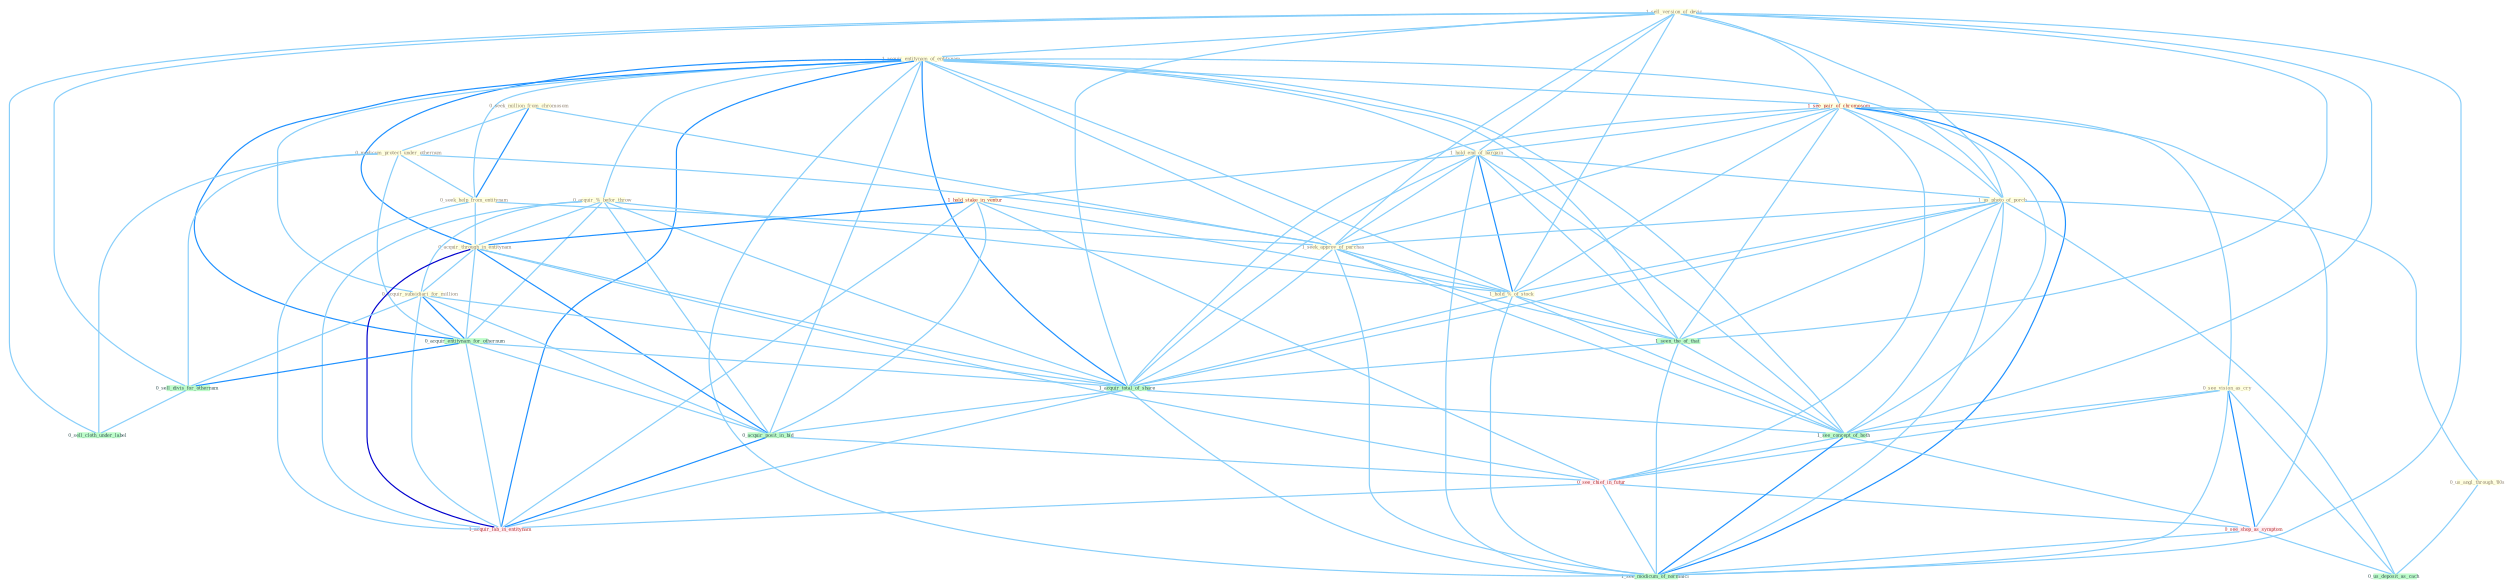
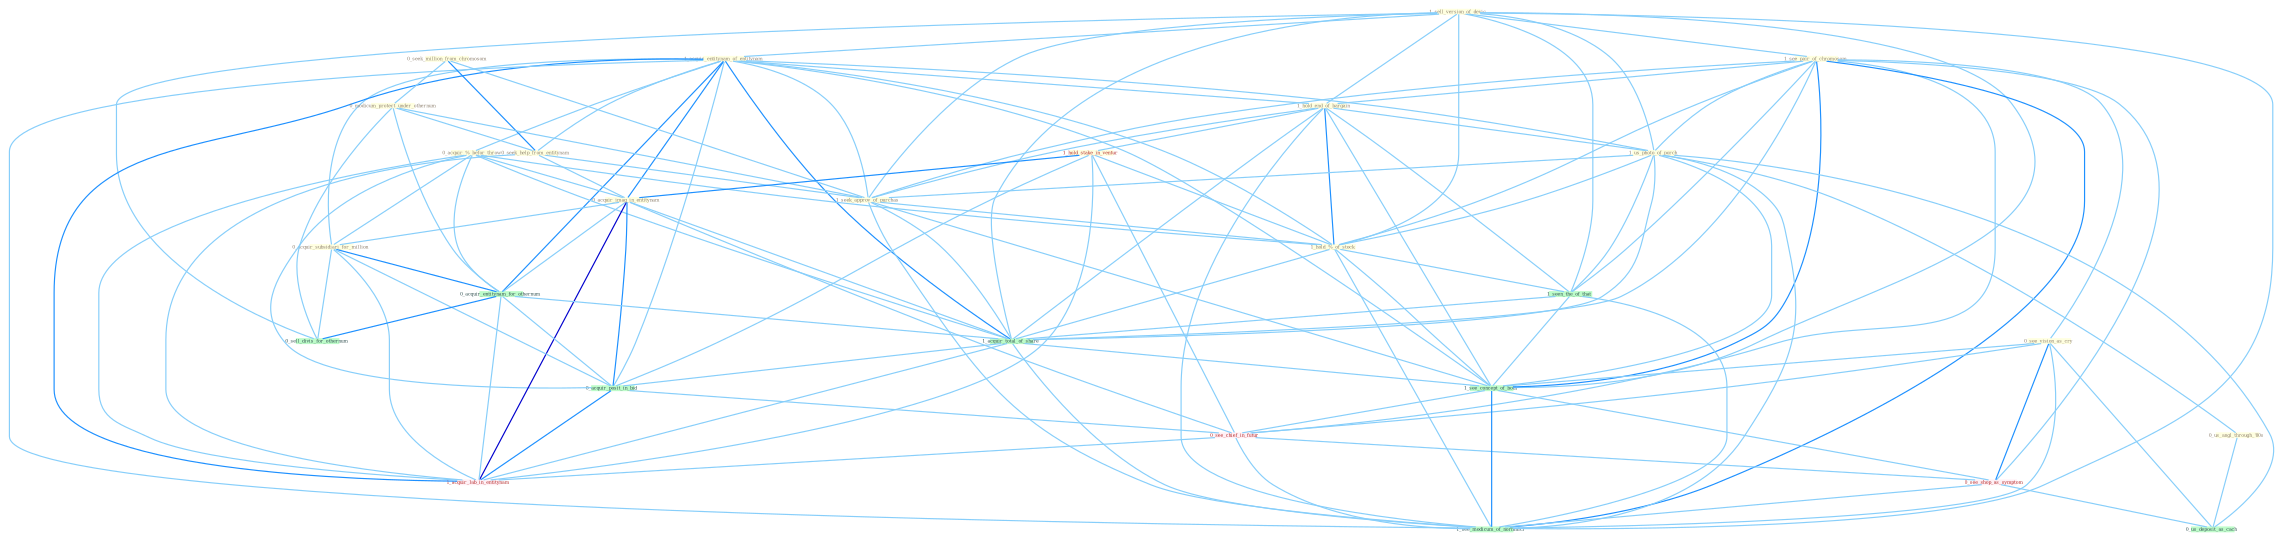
(1381, 82) -> none
(1840, 106) -> (1816, 59)
(1530, 166) -> none
(475, 247) -> (627, 200)
(2041, 257) -> (1771, 321)
(1503, 302) -> none
(758, 339) -> none
(99, 435) -> none
